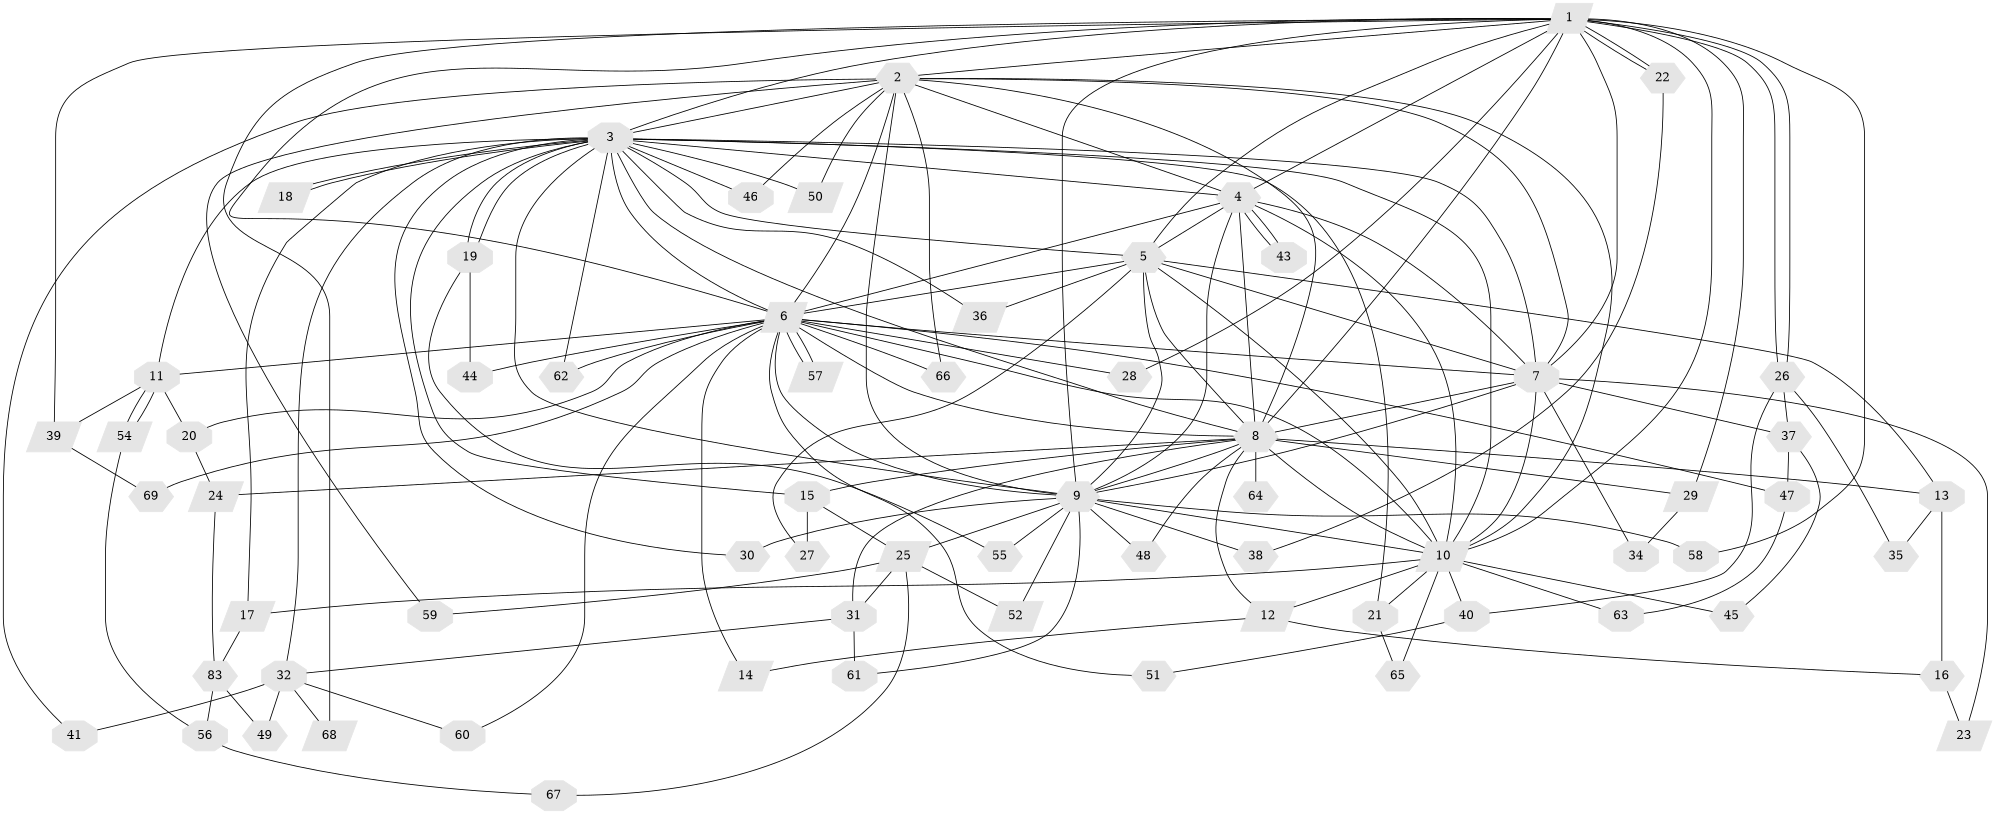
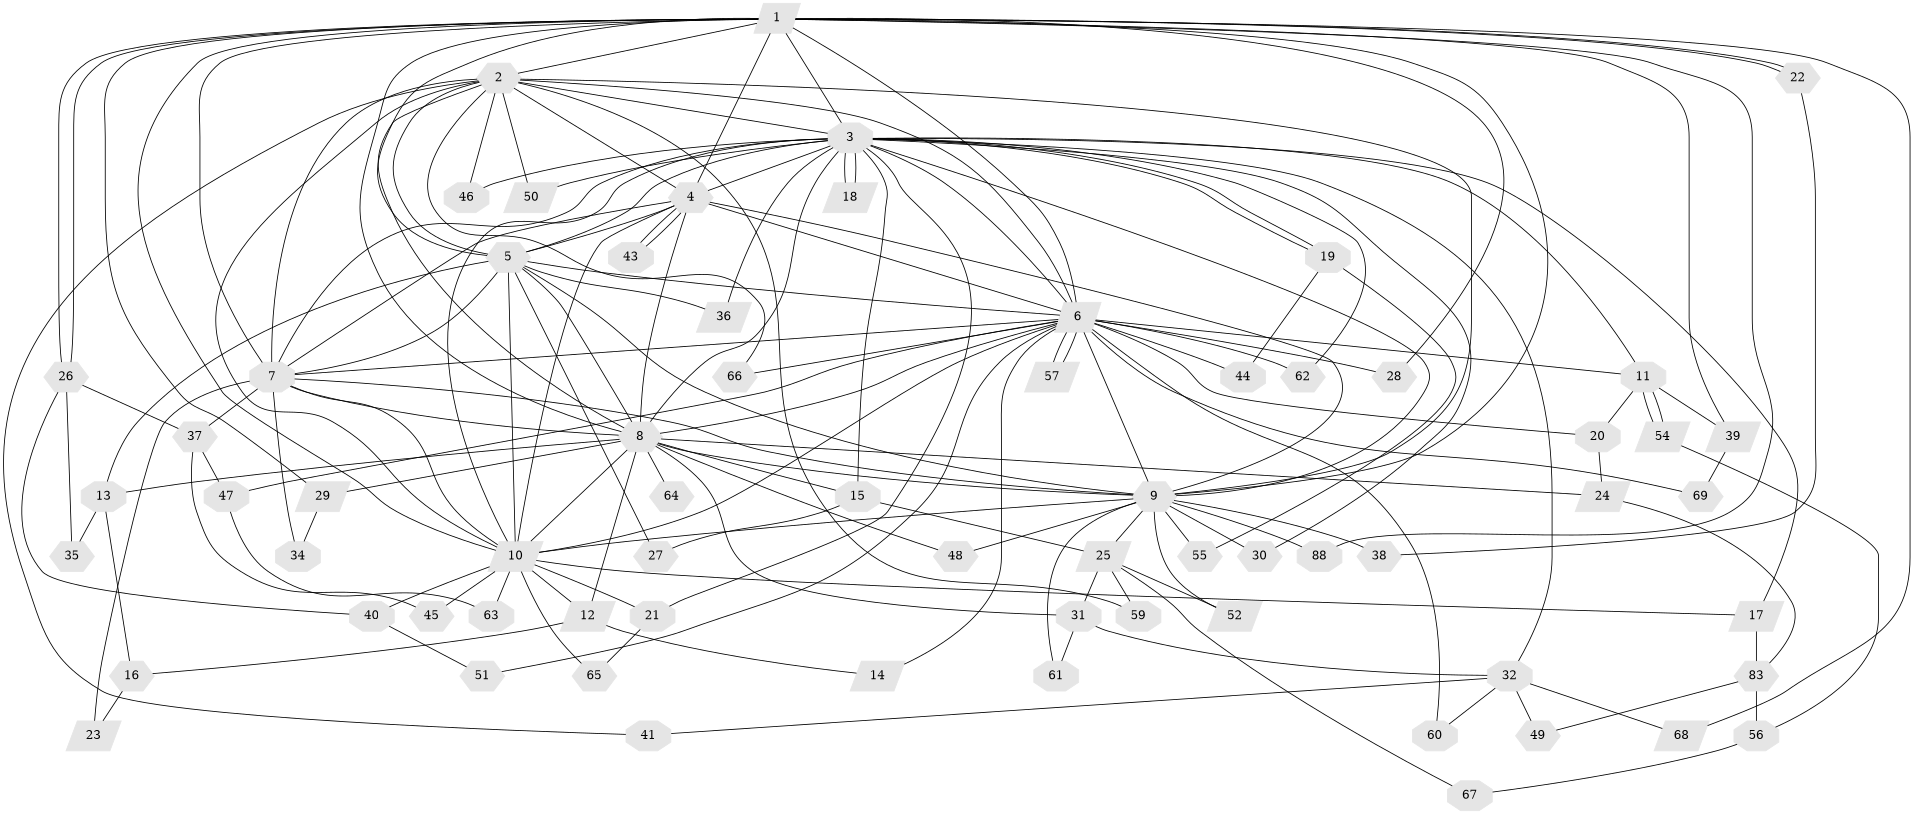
none -> (394, 172)
(1696, 556) -> (1320, 556)
